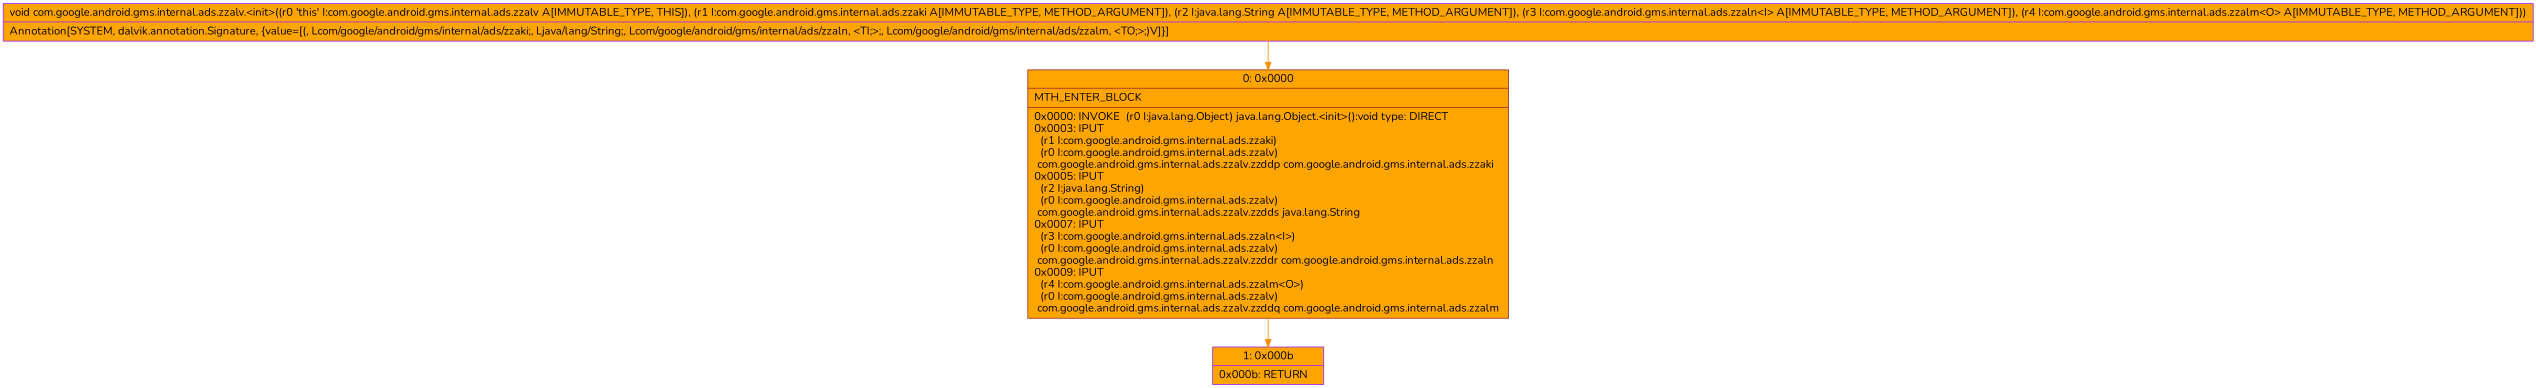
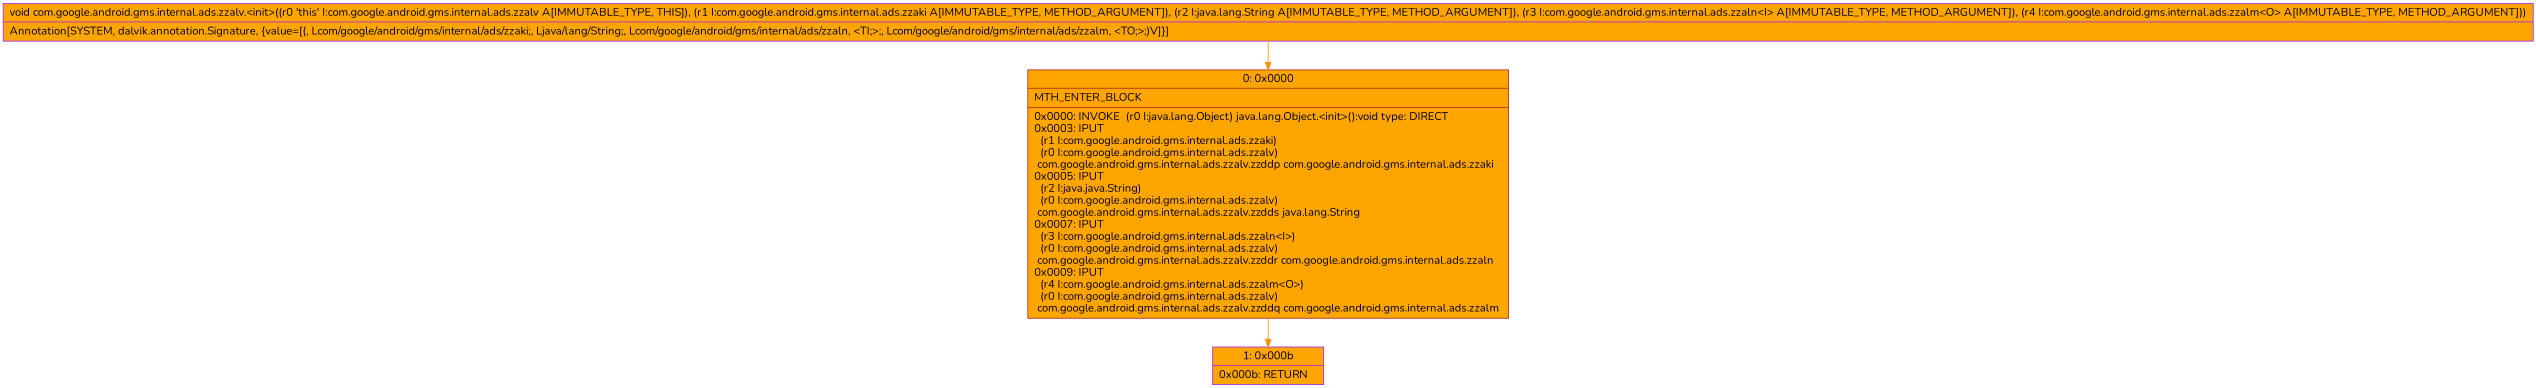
(1090, 188) -> (1088, 188)
